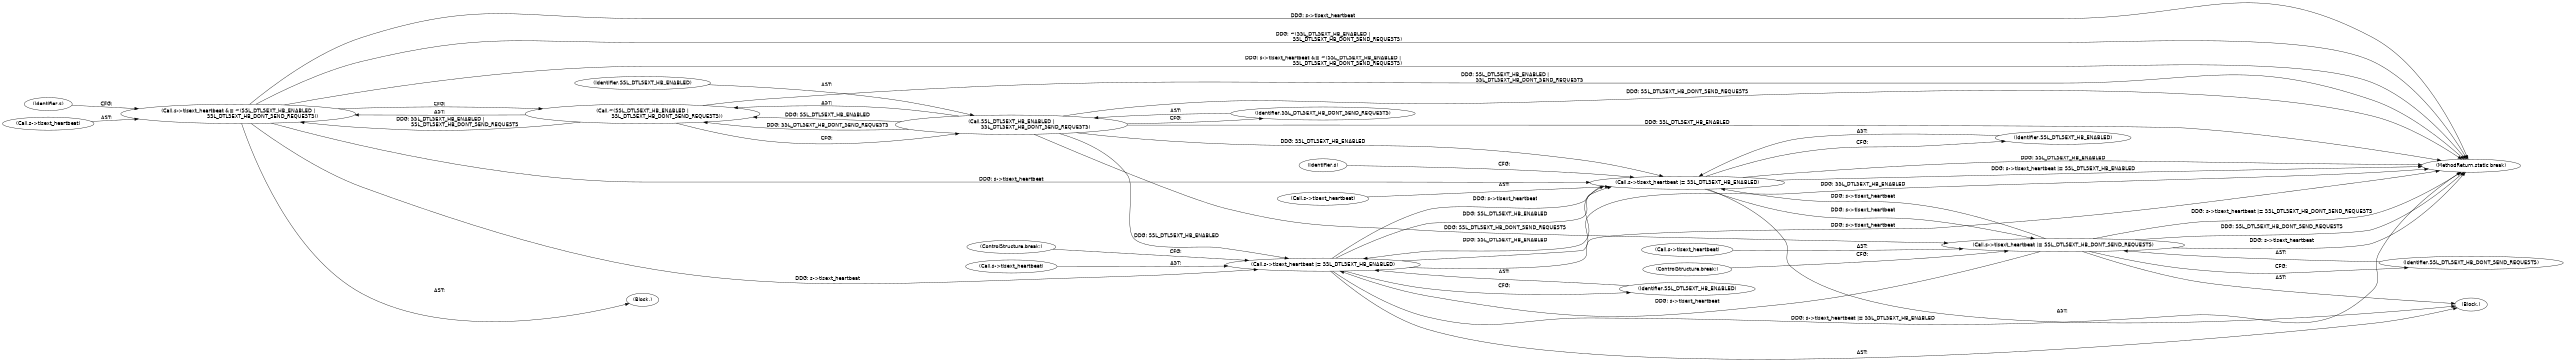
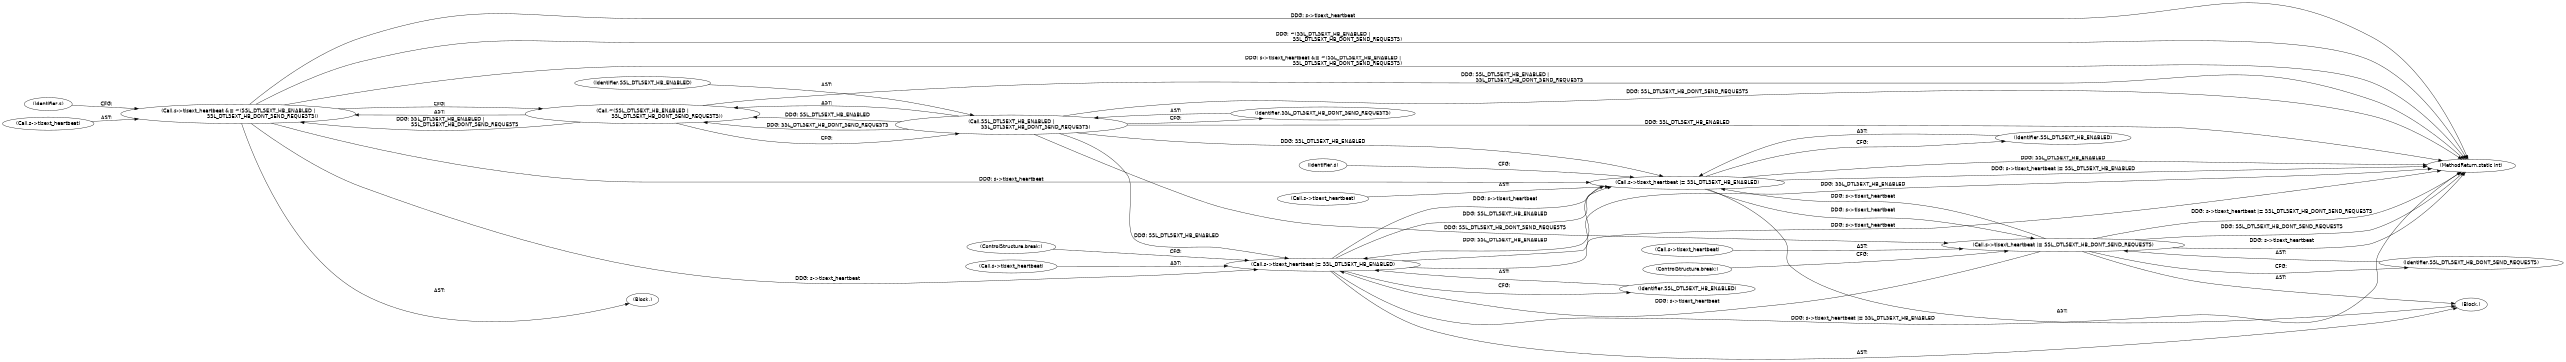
(2471, 166) -> (2471, 166)
